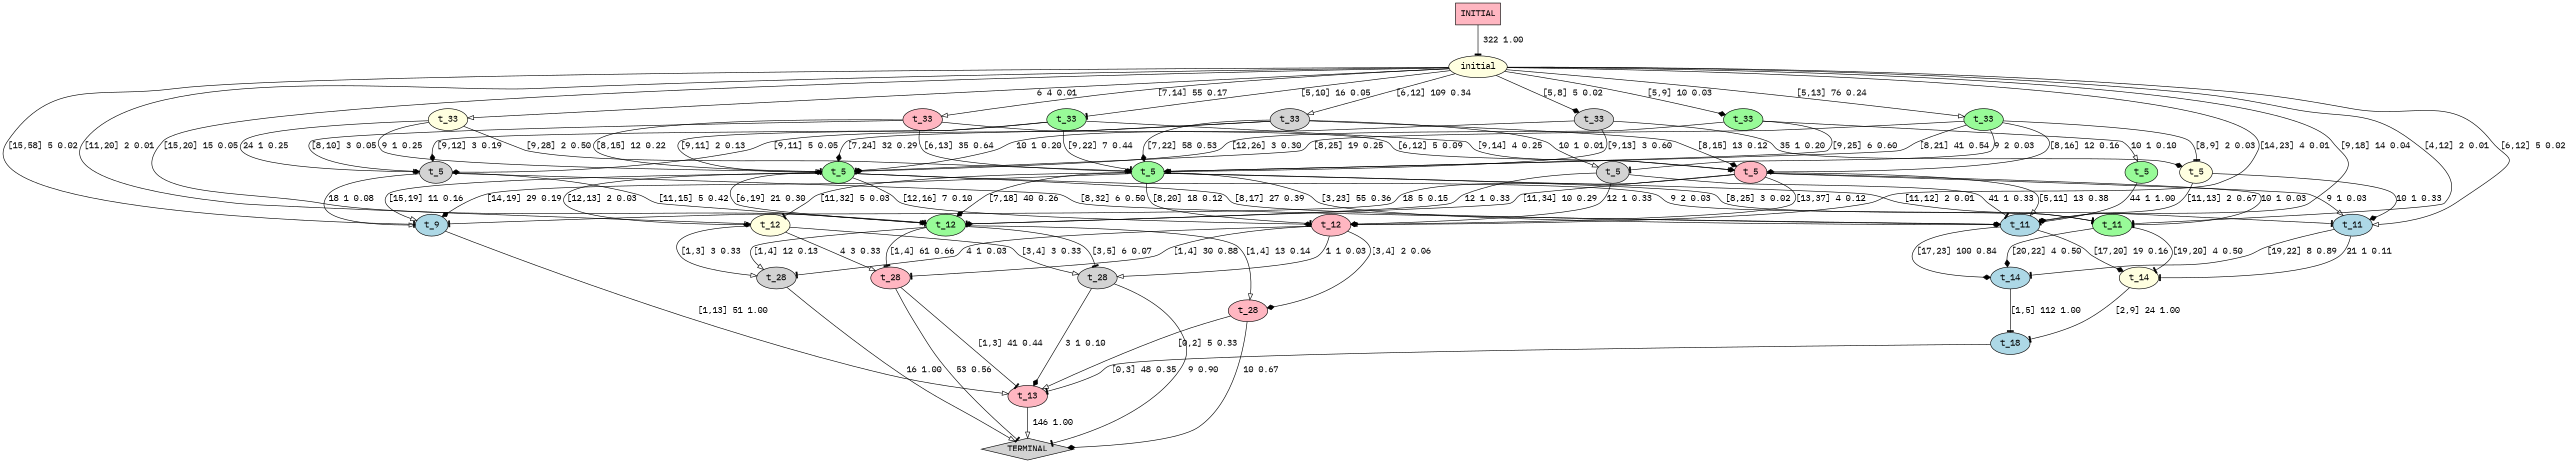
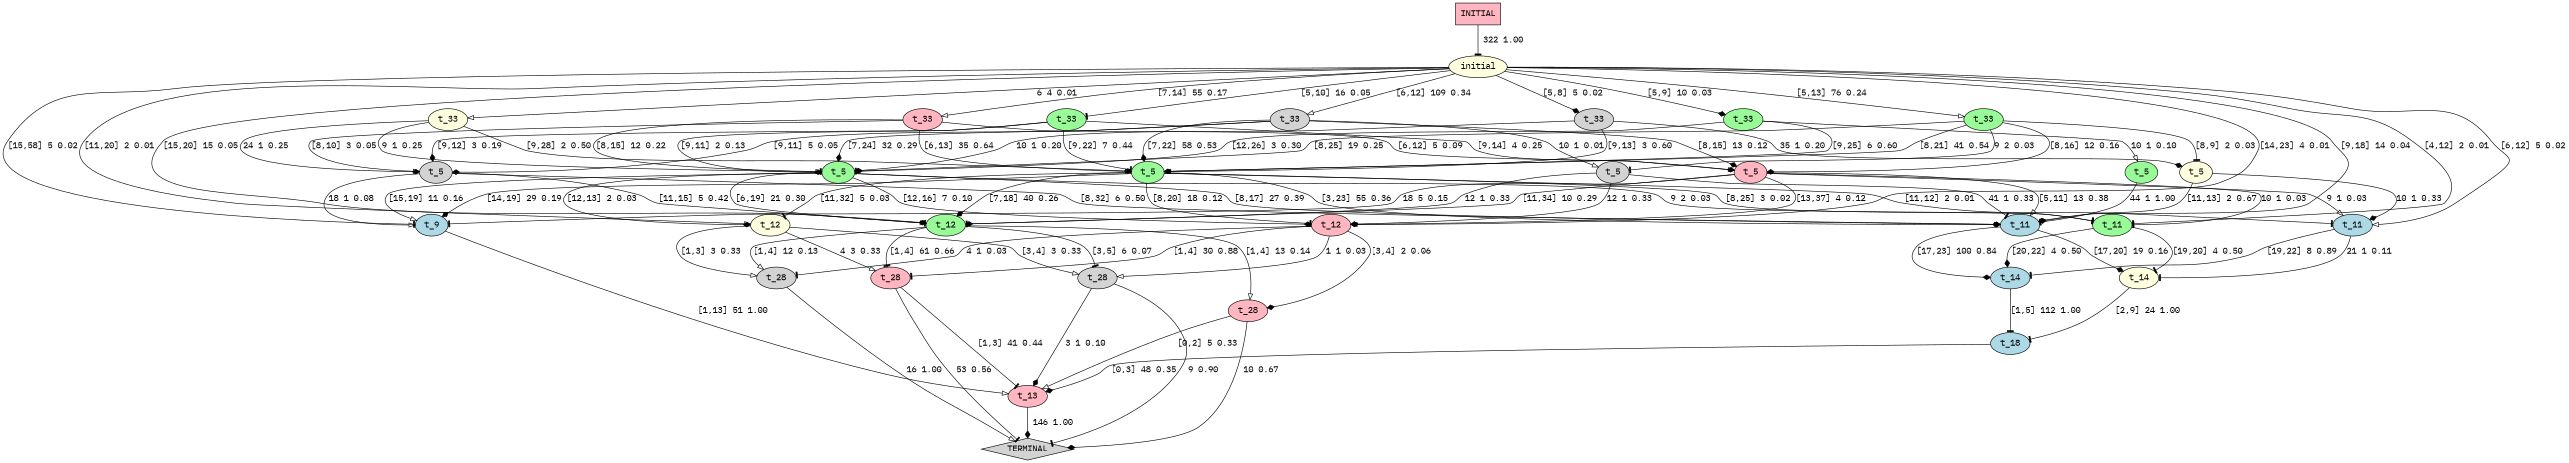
(1517, 350) -> (1519, 350)
(1028, 420) -> (1028, 419)
